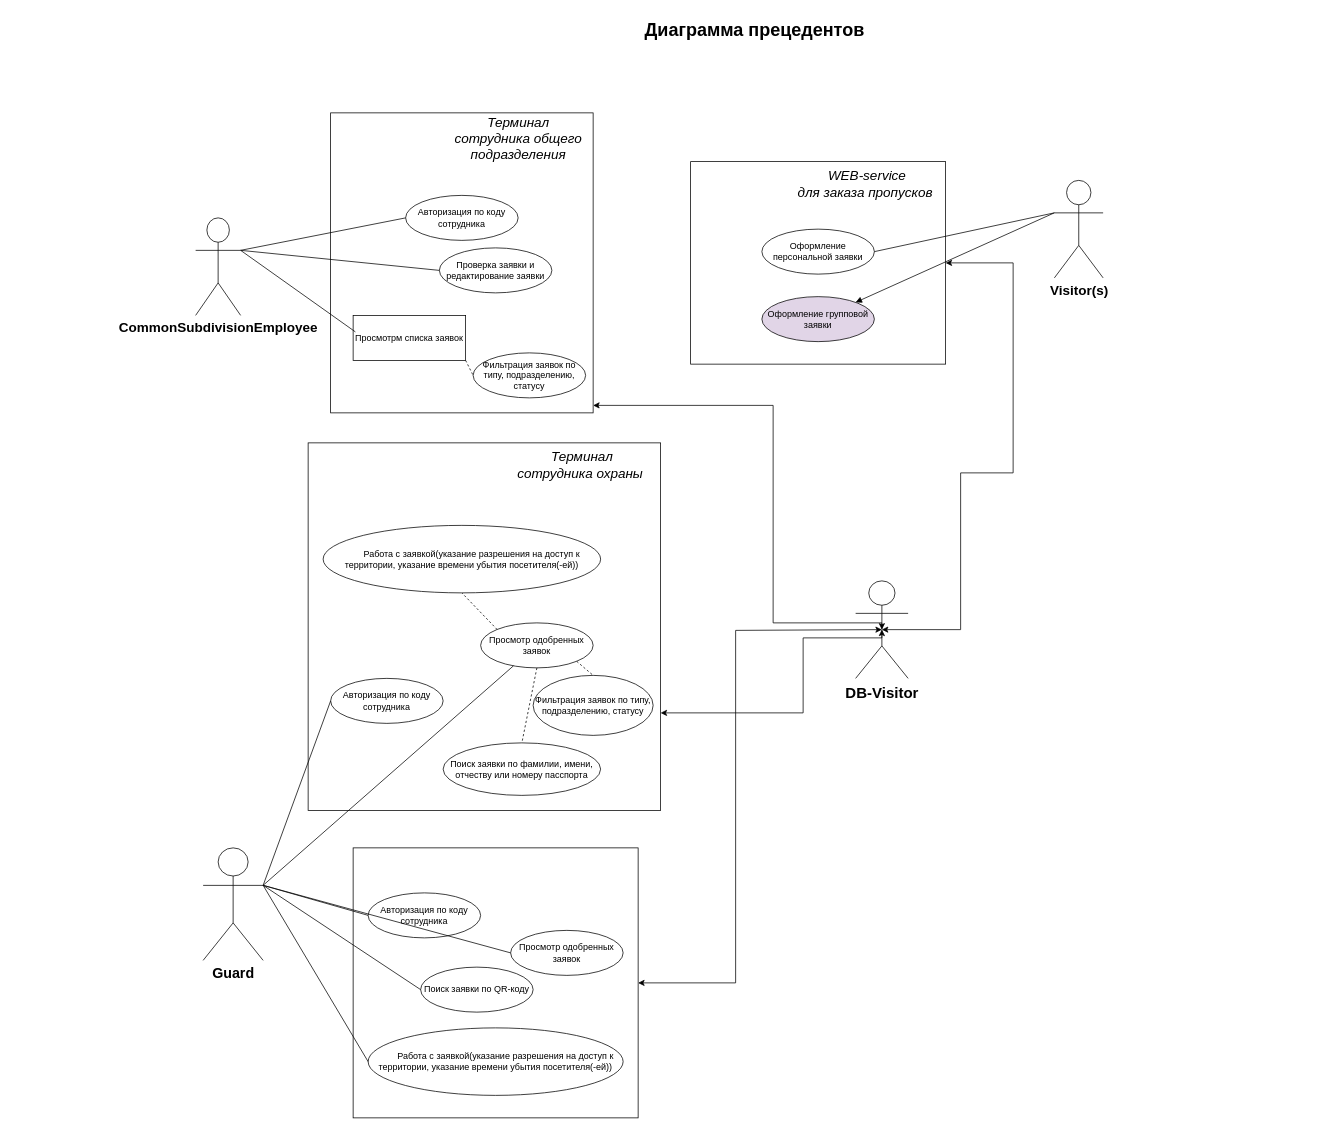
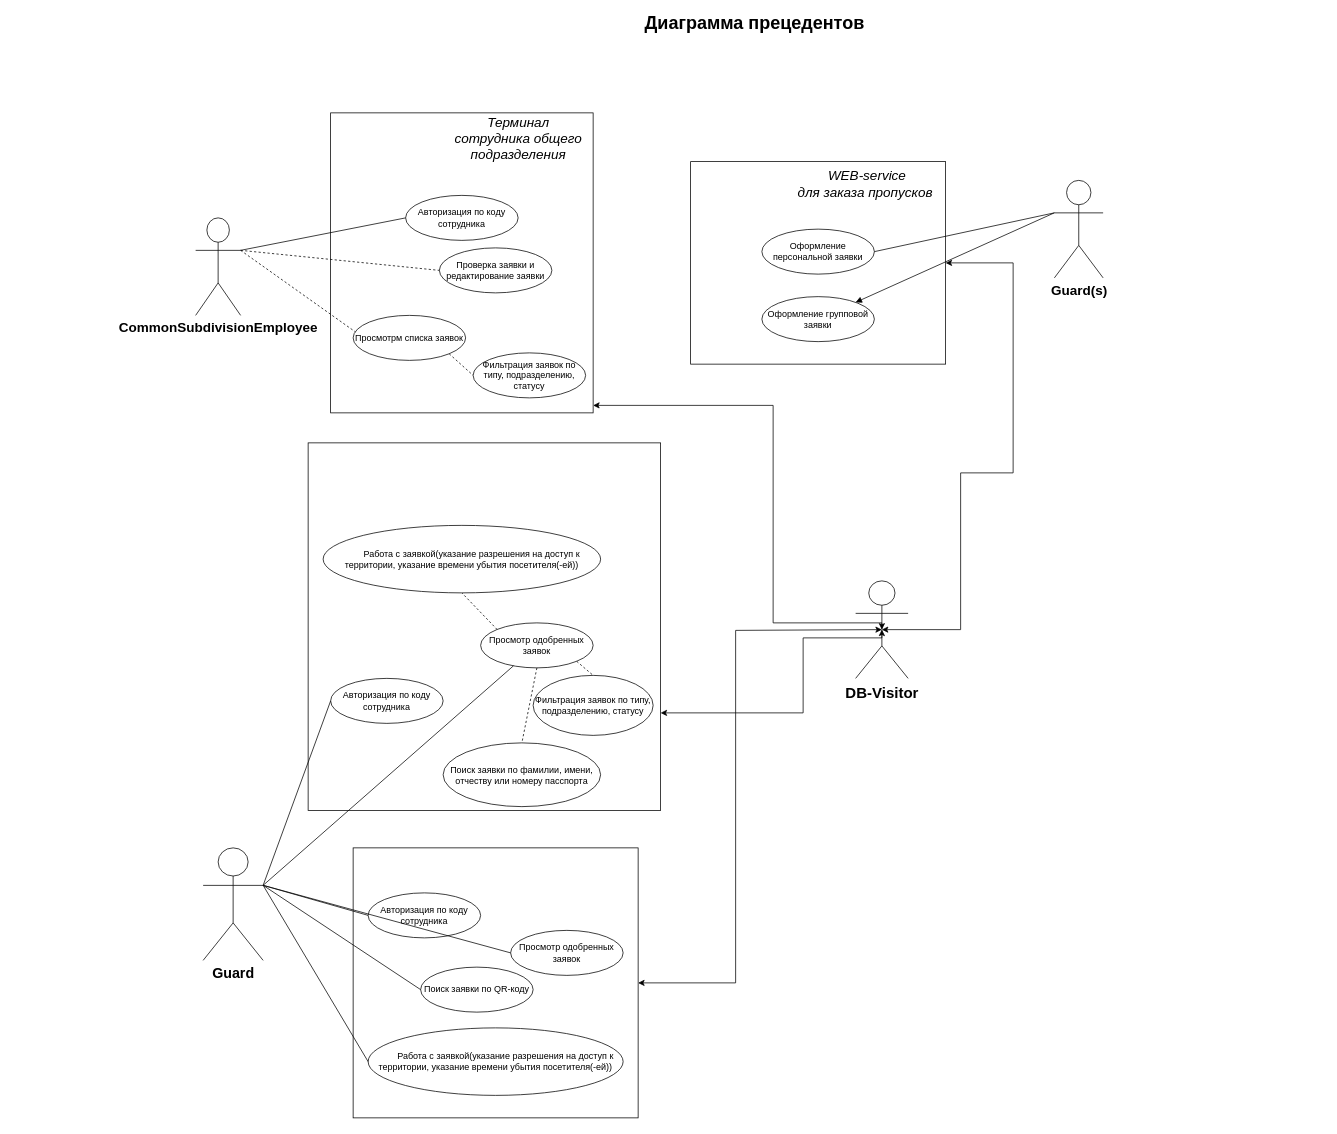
(754, 30) -> (754, 23)
(341, 261) -> (341, 261)
(1079, 289) -> (1079, 289)
(299, 292) -> (299, 292)
(818, 319) -> (818, 319)
(409, 338) -> (409, 338)
(582, 465) -> none
(522, 769) -> (522, 775)
